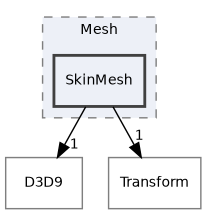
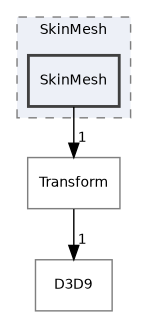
(99, 31) -> (74, 31)
(75, 127) -> (74, 227)
